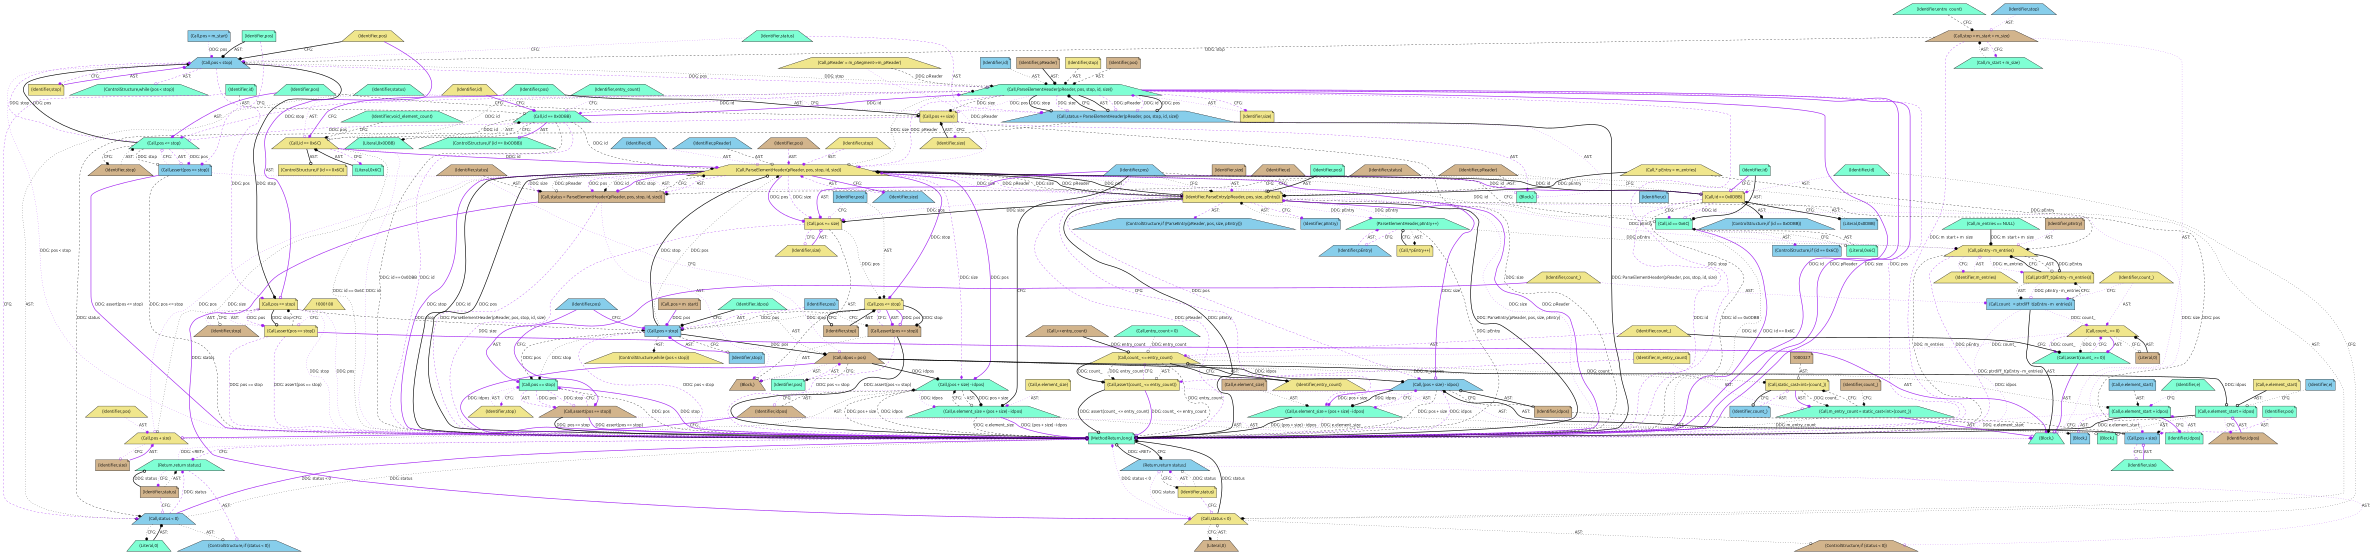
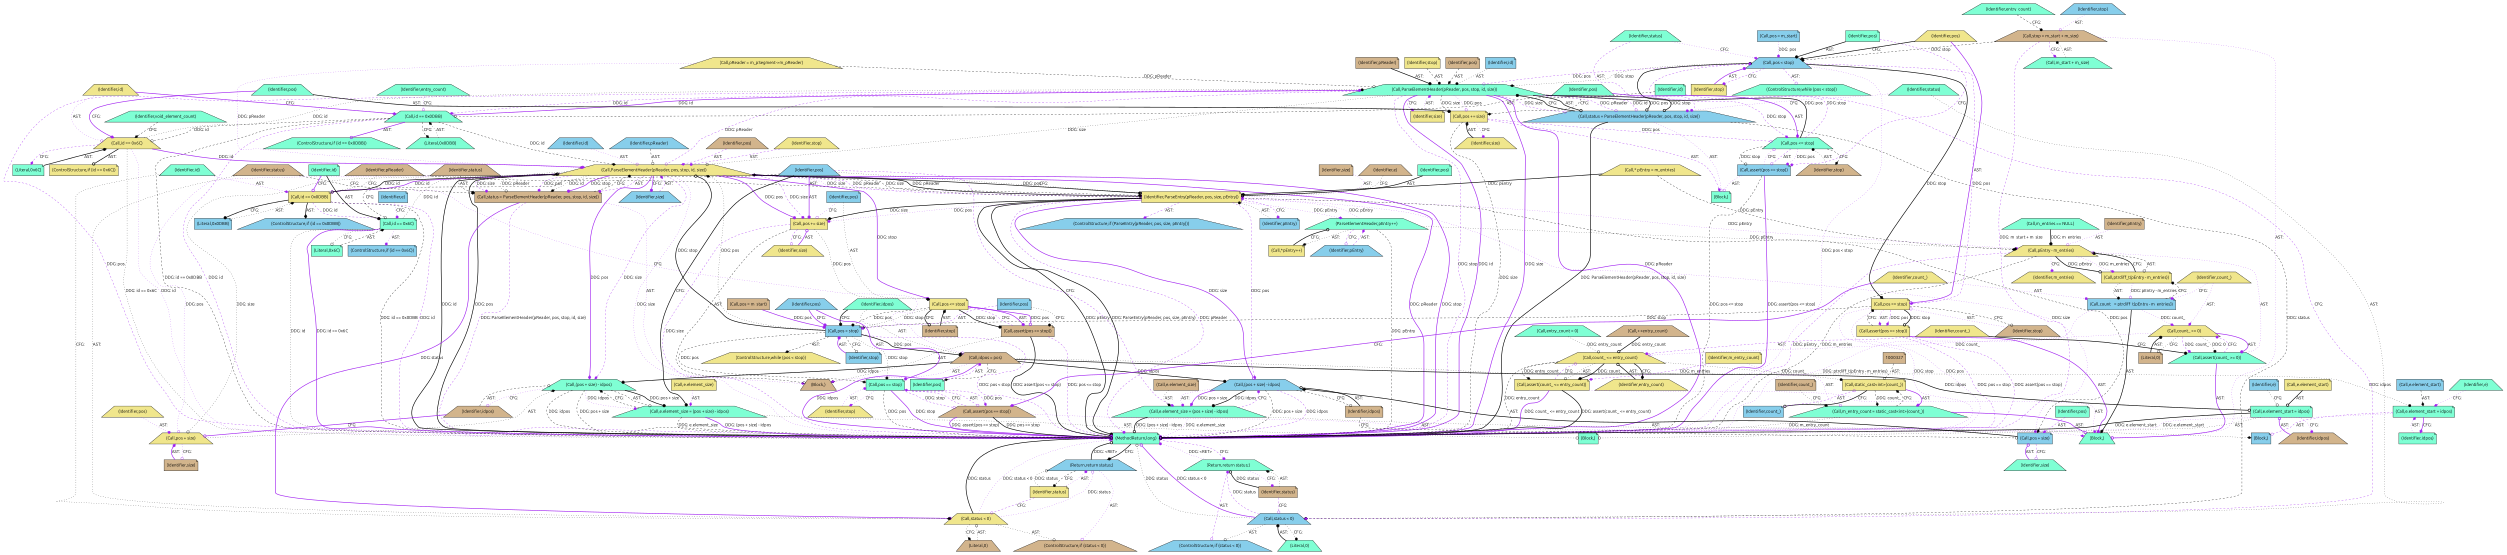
(2012, 237) -> (2066, 237)
(1975, 264) -> (2219, 262)
(324, 304) -> none
